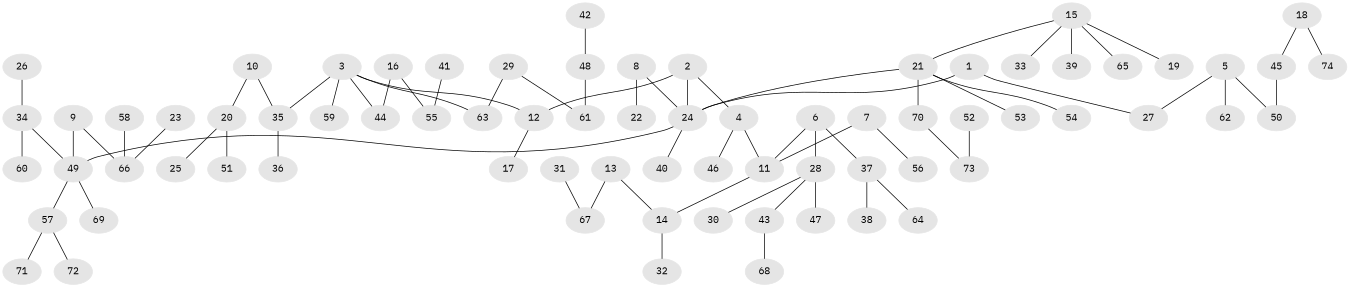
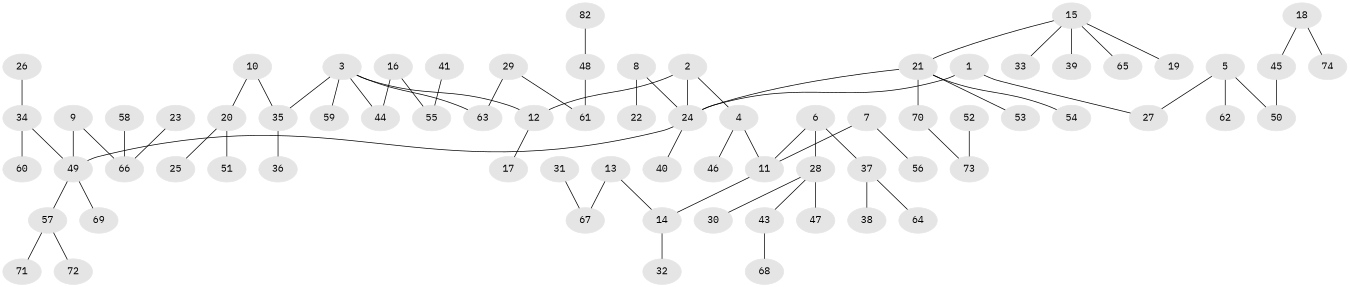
(585, 16) -> (585, 16)
